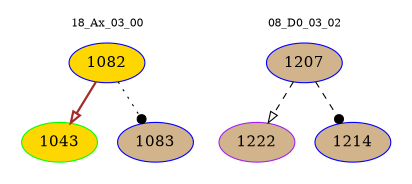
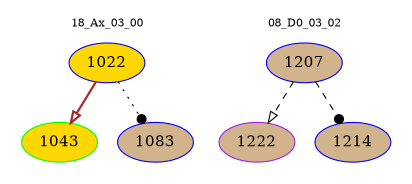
(107, 63) -> (107, 63)
